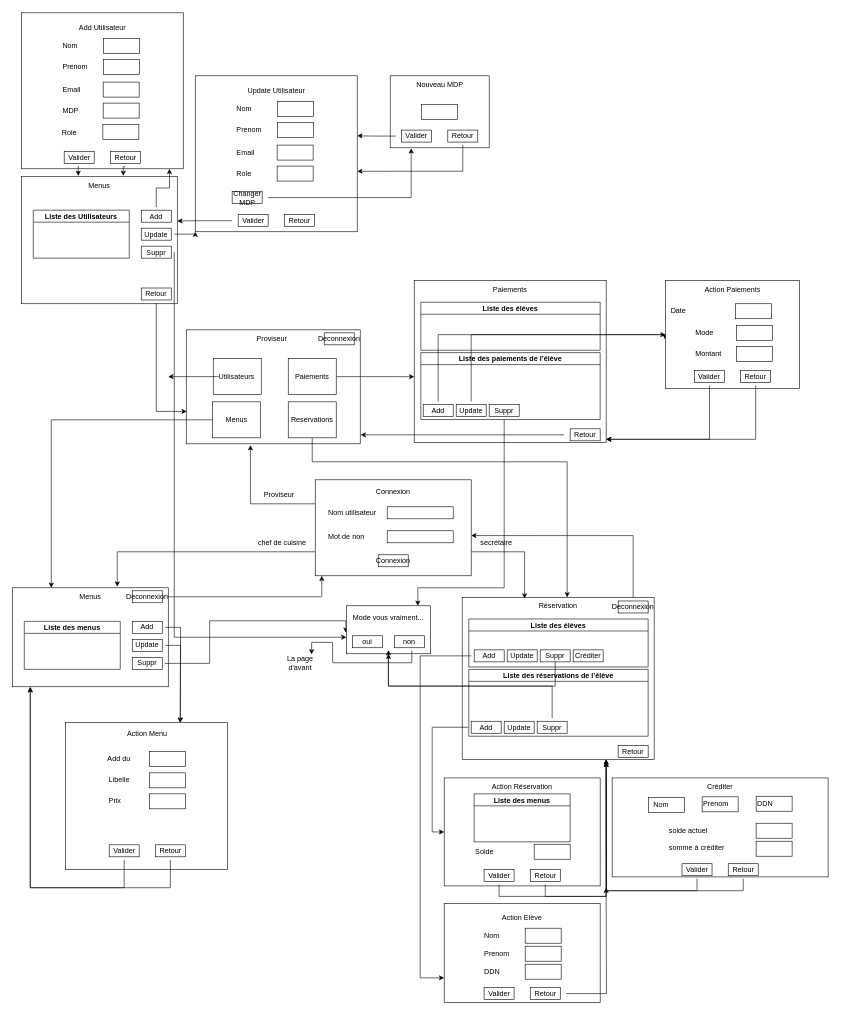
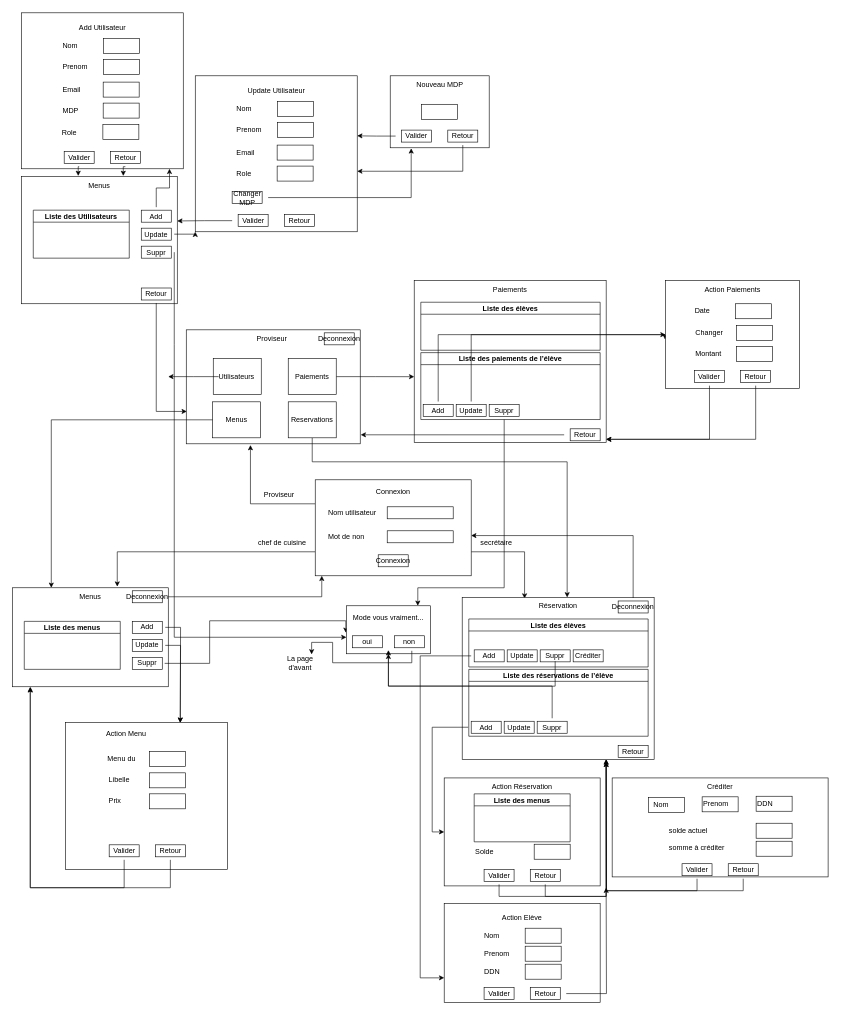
(688, 311) -> (712, 311)
(704, 333) -> (710, 333)
(147, 734) -> (126, 734)
(119, 759) -> (121, 759)
